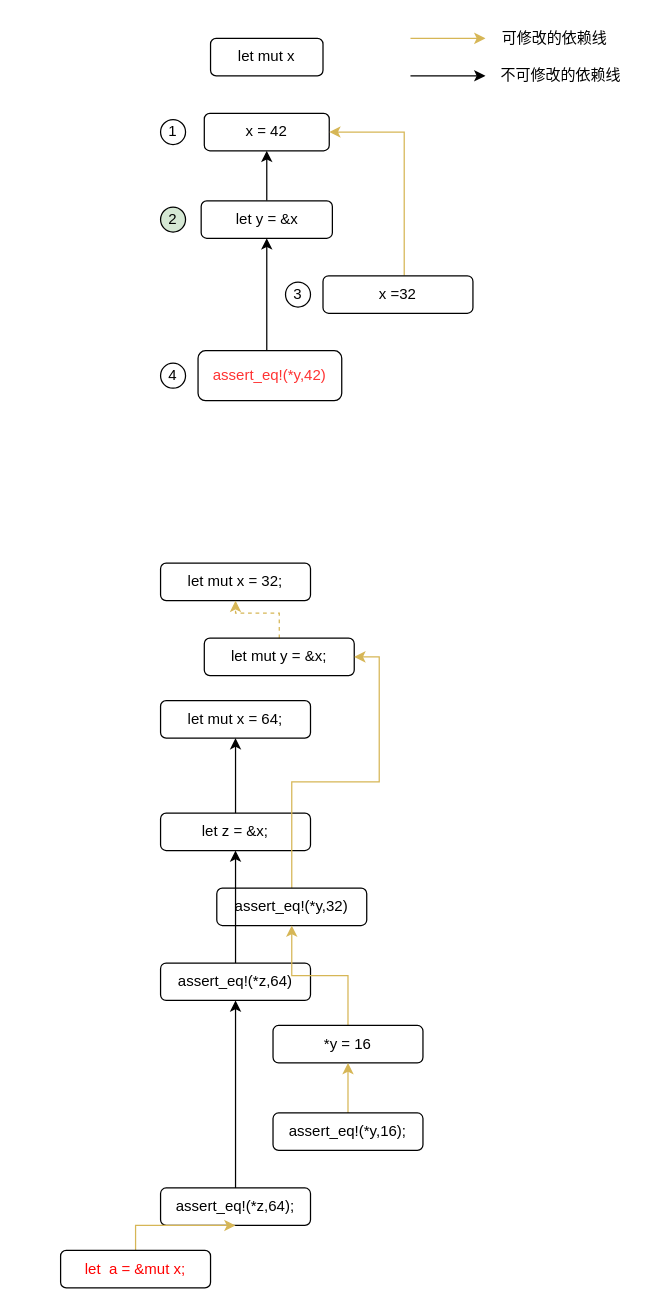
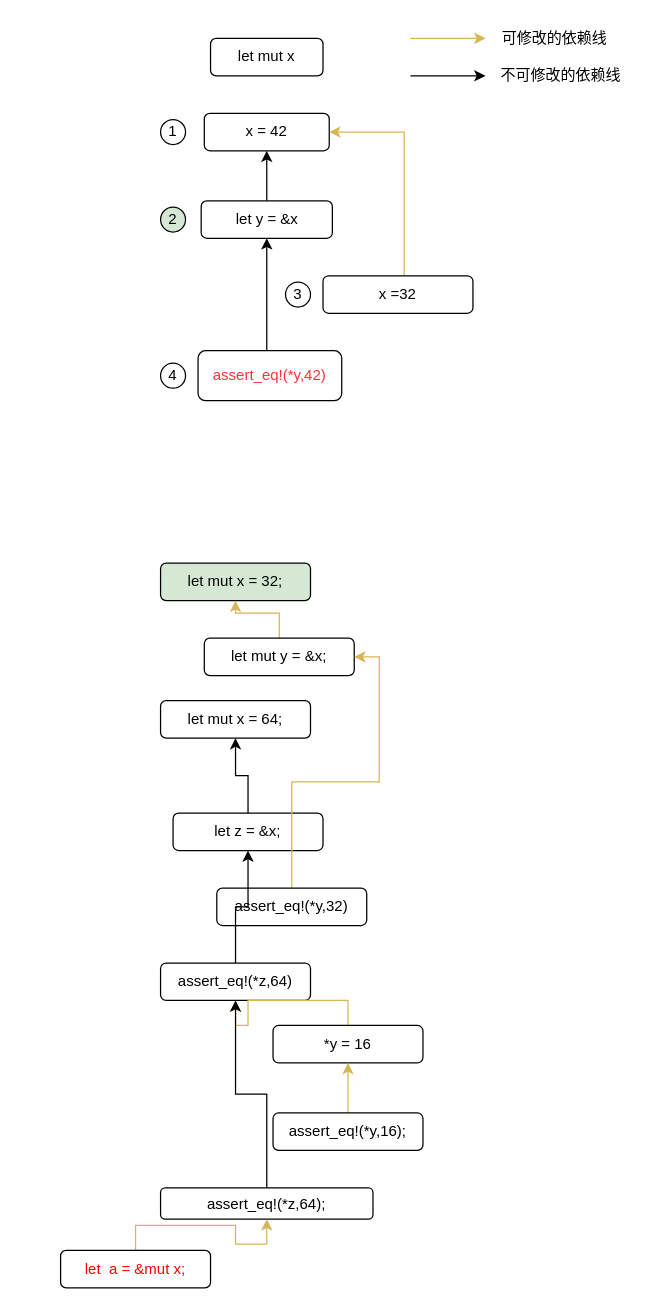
(236, 582) -> (236, 582)
(267, 613) -> (267, 613)
(236, 832) -> (248, 832)
(312, 976) -> (281, 1001)
(236, 1207) -> (267, 1204)
